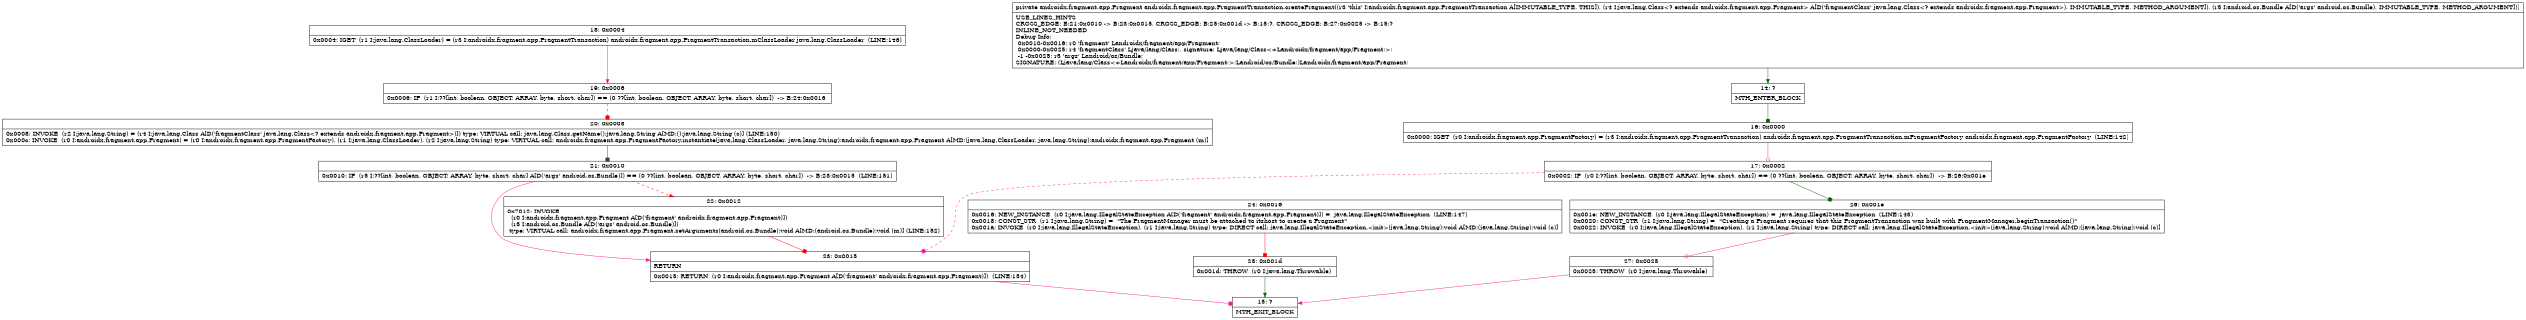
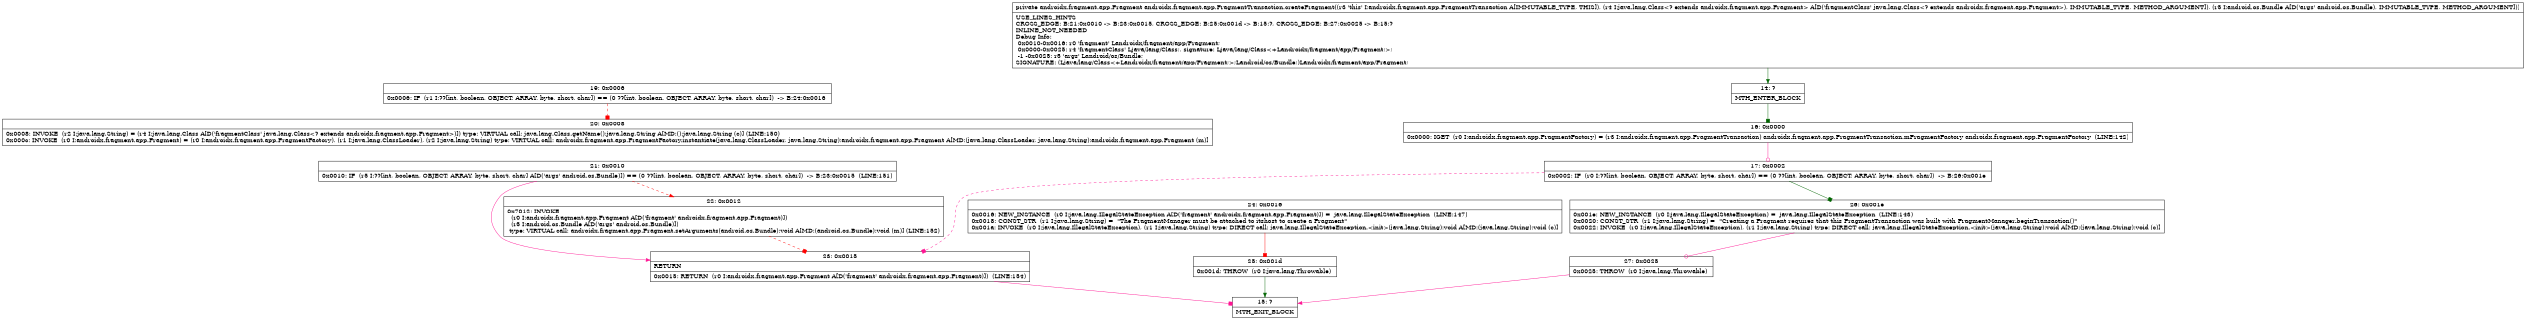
(607, 35) -> none
(607, 151) -> none
(786, 243) -> (786, 243)
